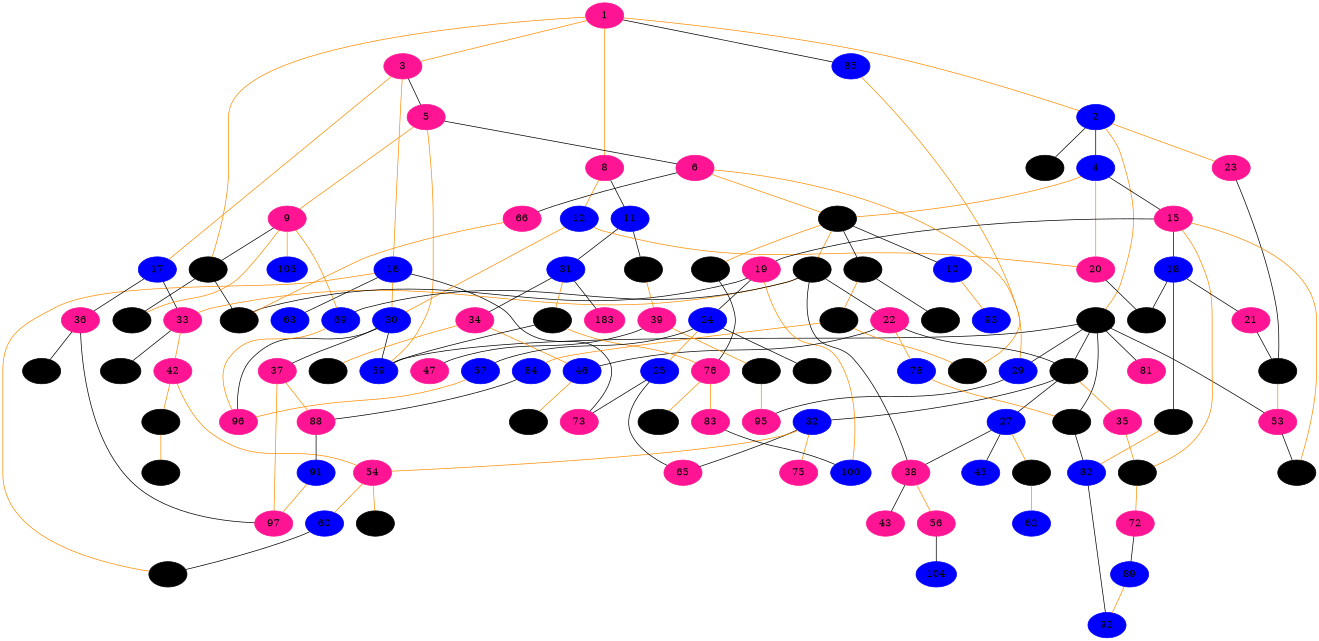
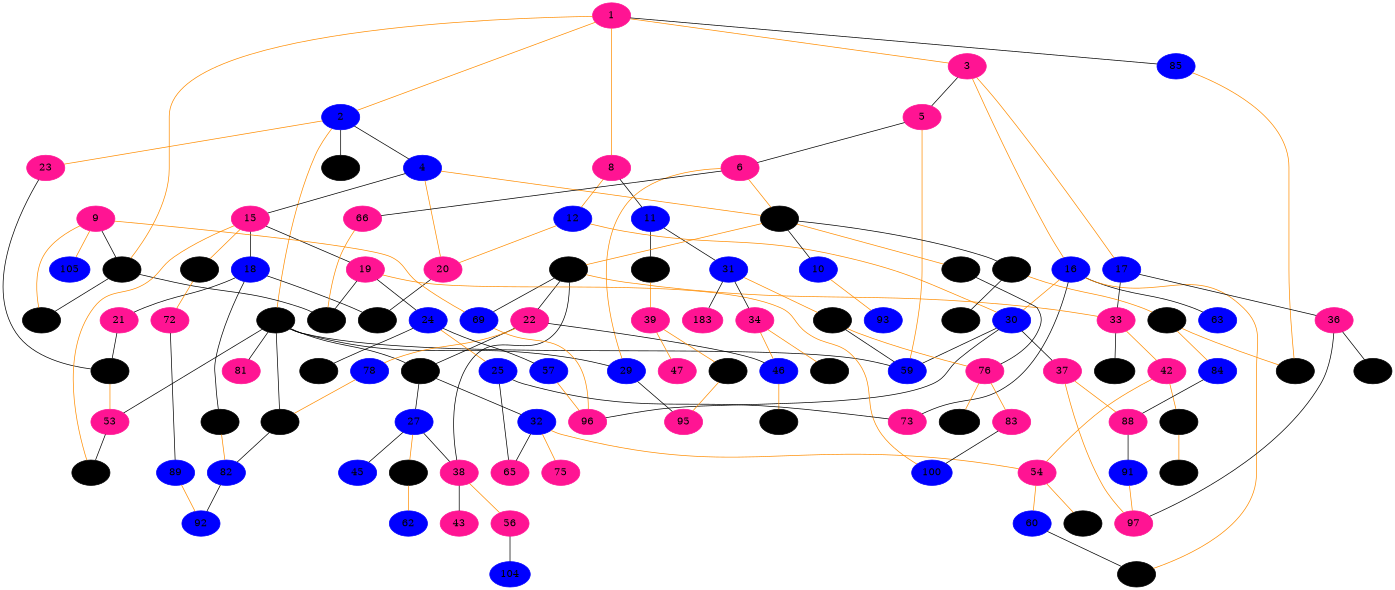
(357, 168) -> none
(543, 346) -> (664, 346)
(1123, 422) -> none
